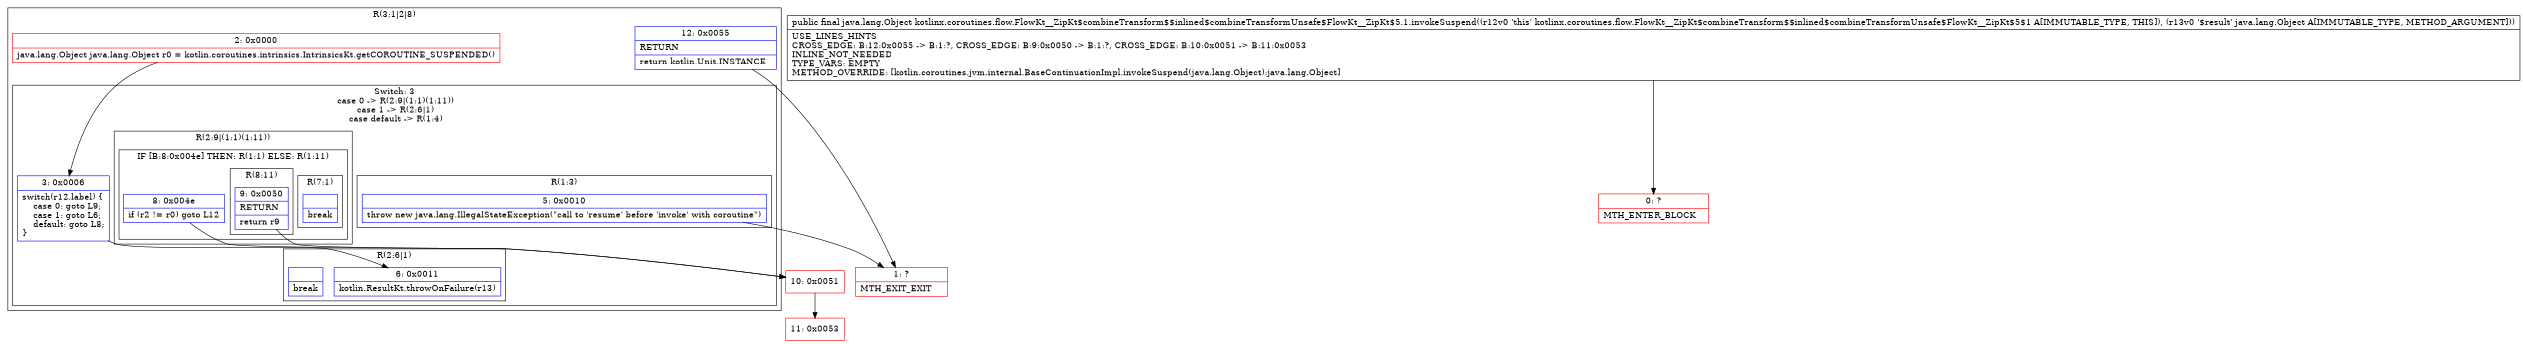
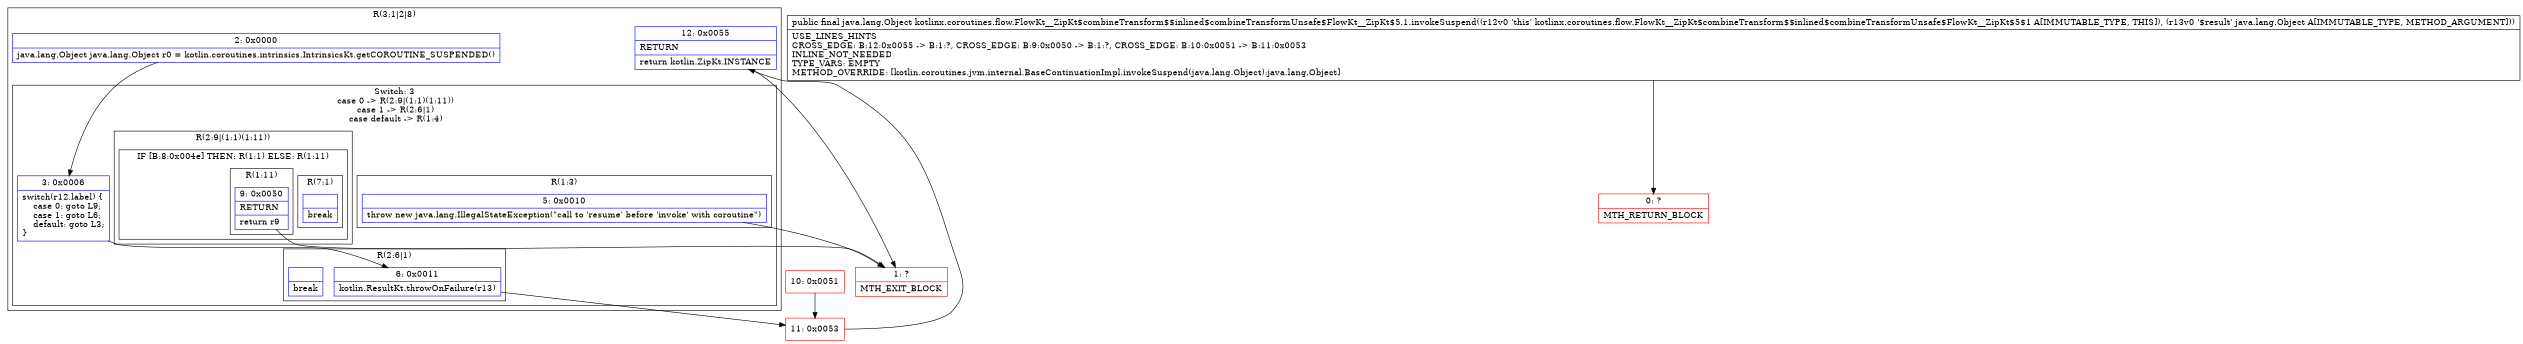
(256, 48) -> (256, 48)
(703, 62) -> (706, 62)
(262, 176) -> (262, 176)
none -> (934, 194)
(174, 208) -> none
(1650, 215) -> (1654, 215)
(63, 224) -> (63, 224)
(526, 250) -> (577, 248)
(896, 289) -> (901, 289)
none -> (585, 302)
